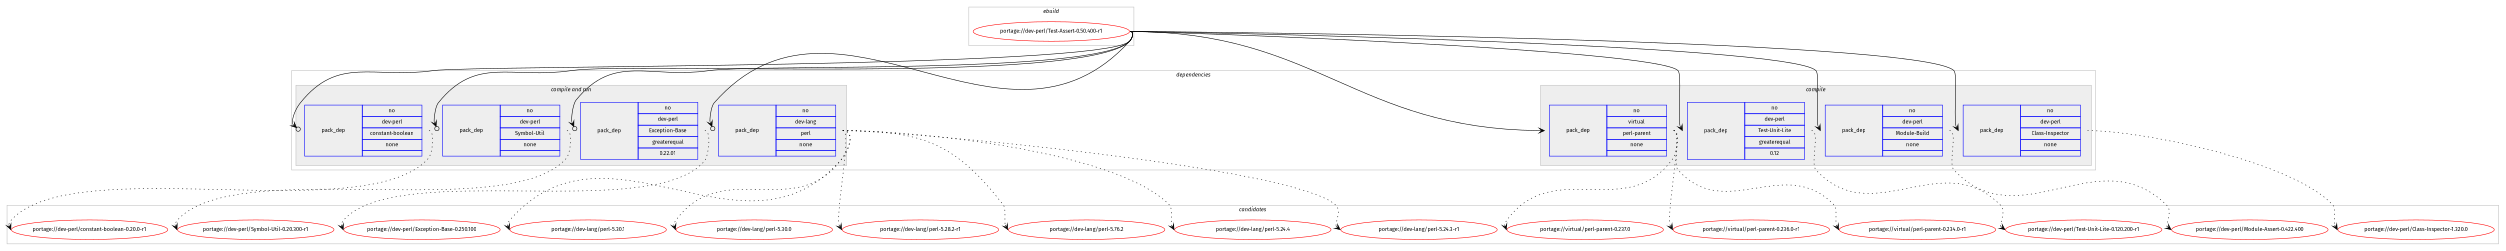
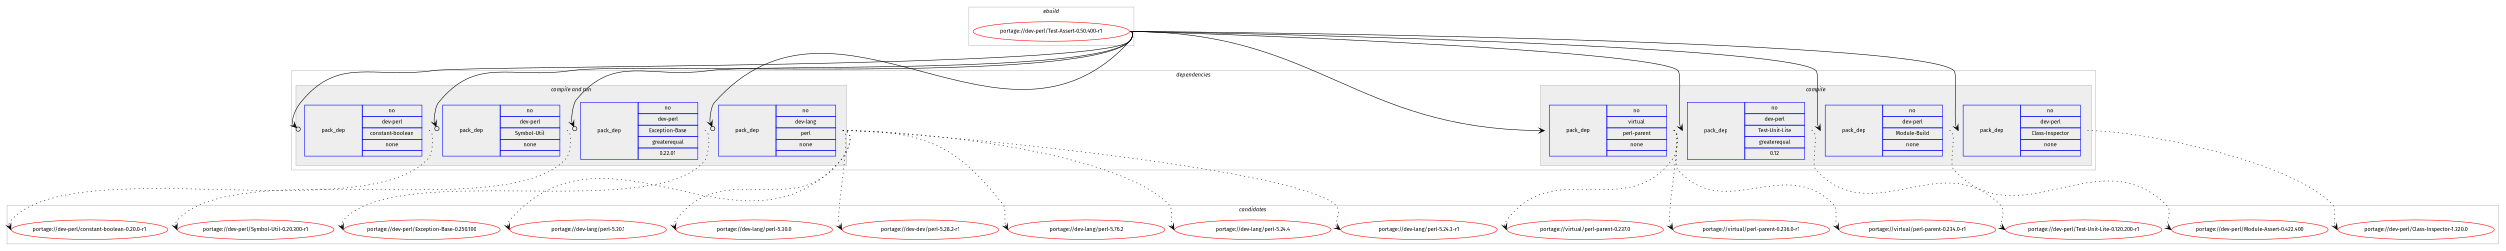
(920, 230) -> (920, 230)
